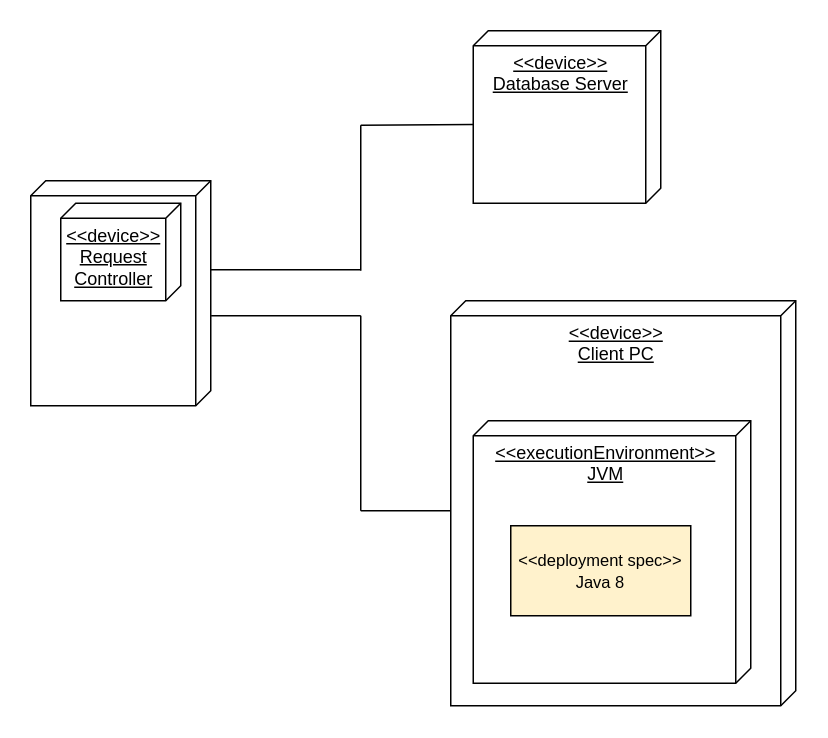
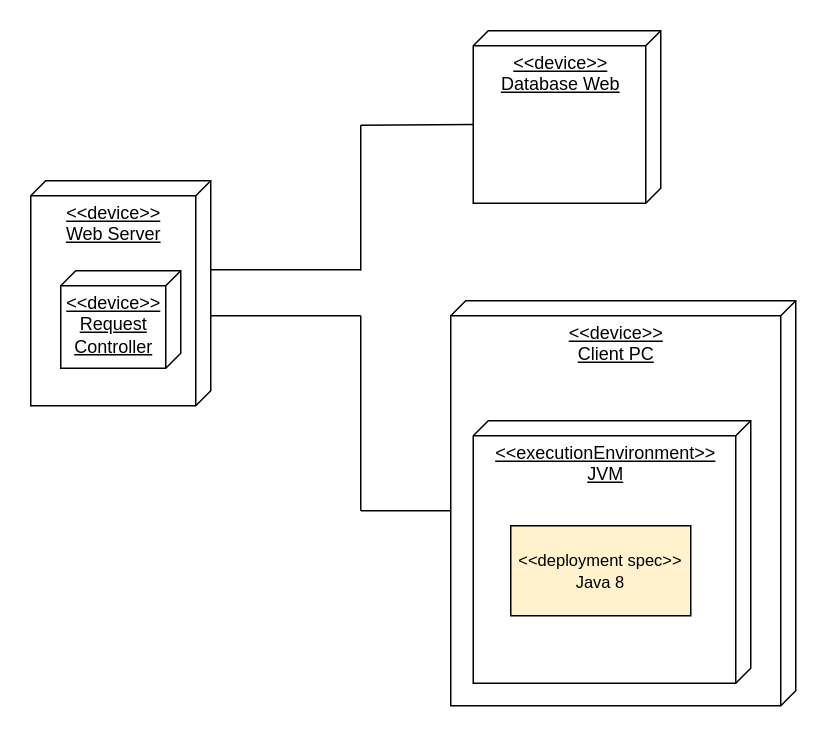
(561, 75) -> (561, 75)
(121, 252) -> (121, 320)
